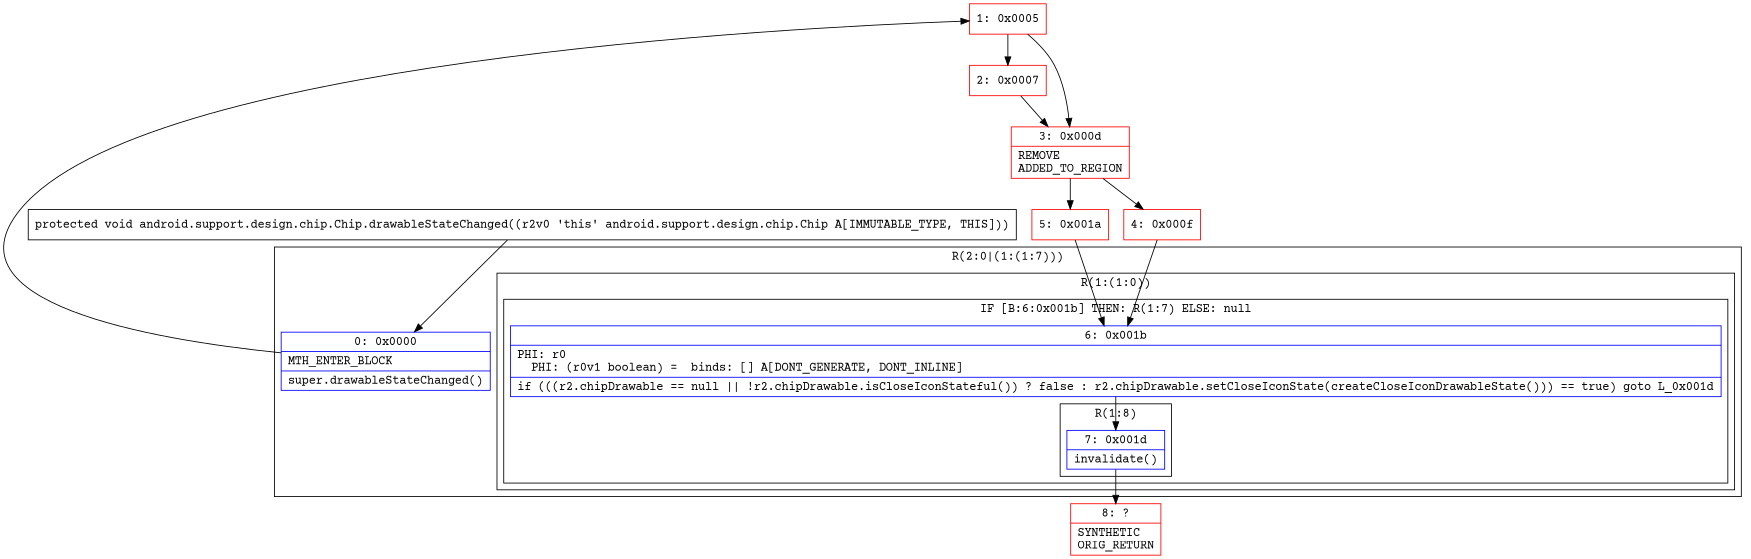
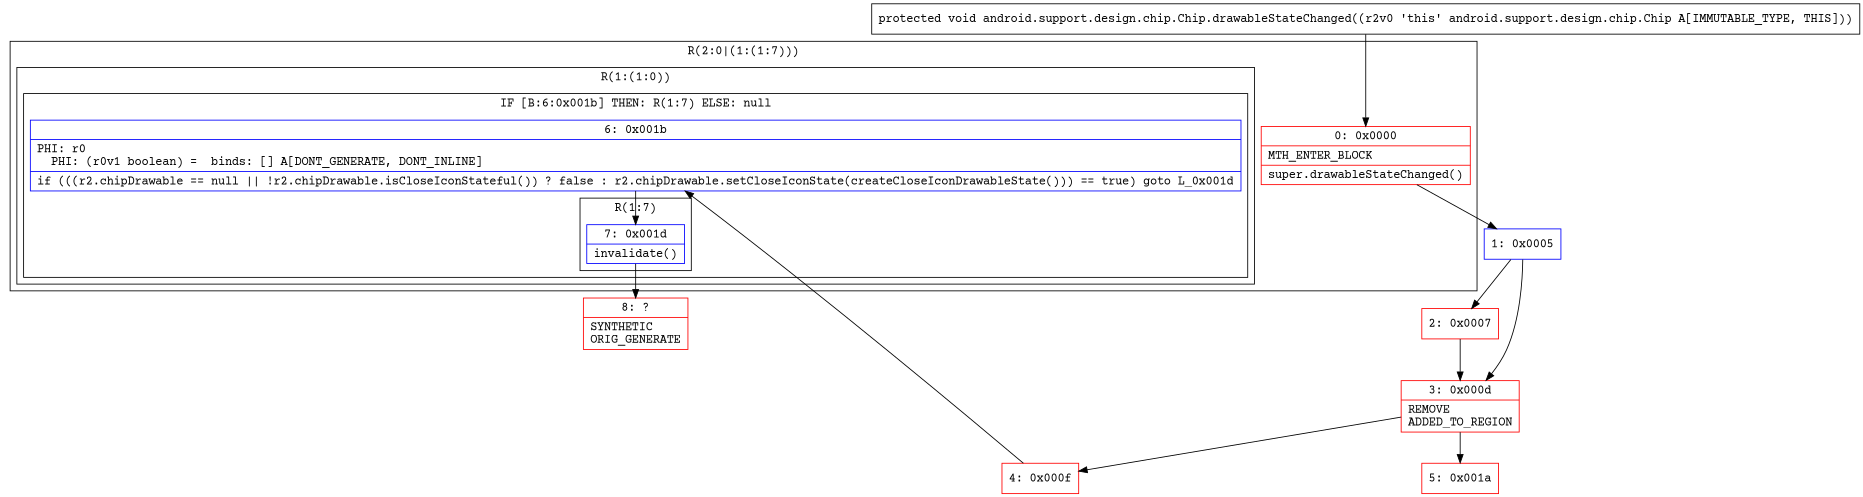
(1008, 19) -> (1523, 244)
(1088, 279) -> none
(386, 361) -> (1366, 156)
(1116, 414) -> (636, 208)
(1116, 545) -> (636, 339)
